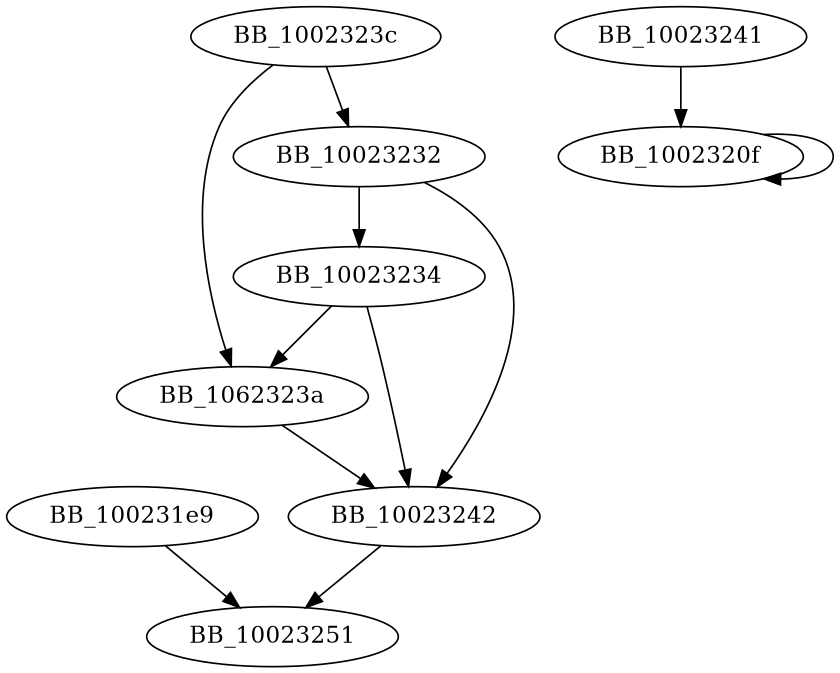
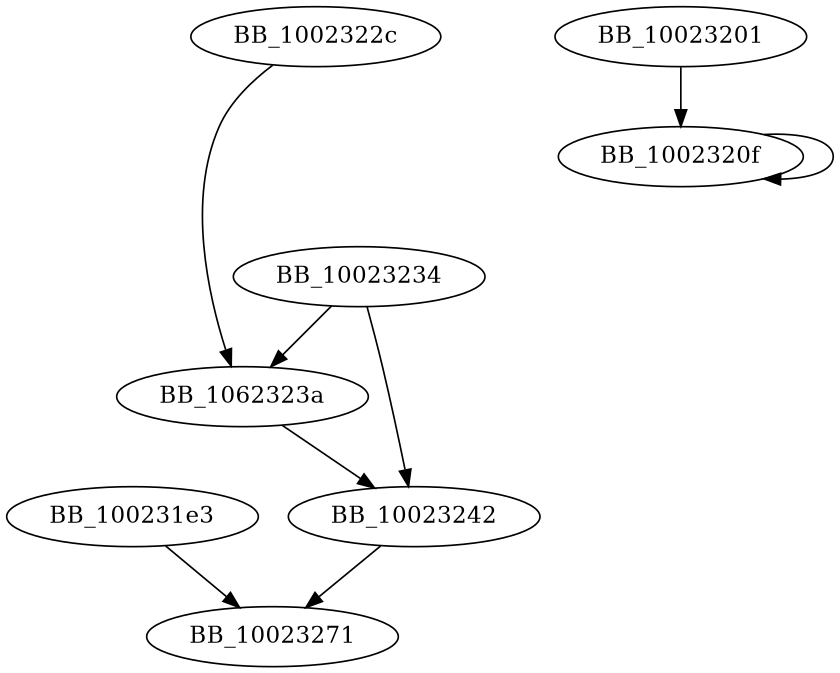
(316, 37) -> (316, 37)
(681, 37) -> (681, 37)
(359, 157) -> none
(132, 517) -> (132, 517)
(272, 637) -> (272, 637)
